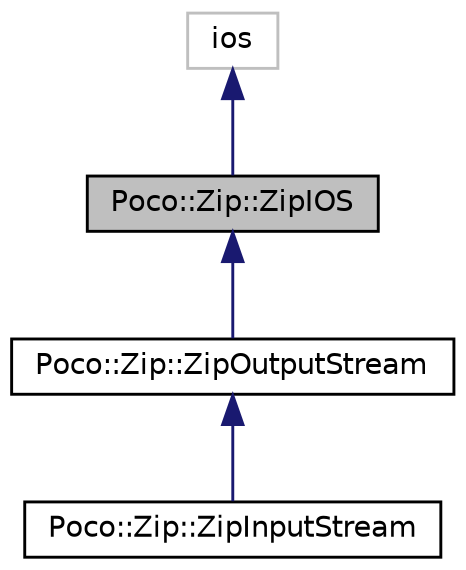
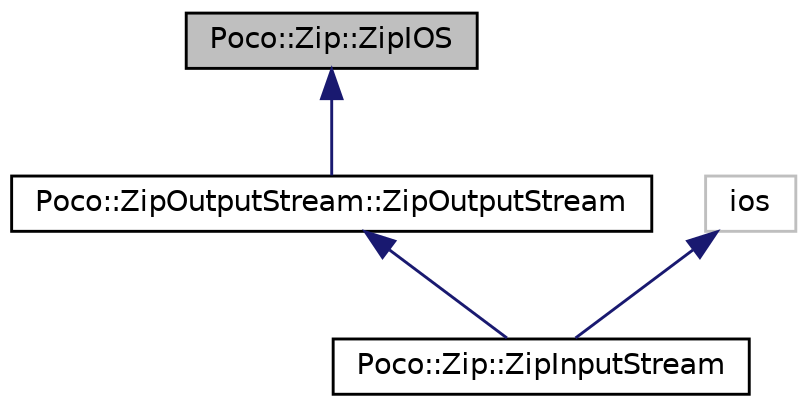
(233, 137) -> (634, 294)
(233, 367) -> (332, 204)
